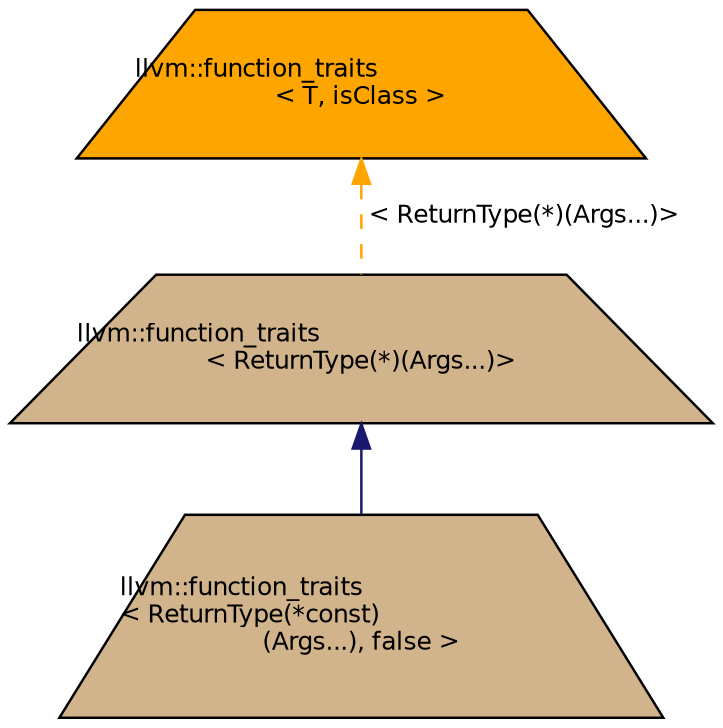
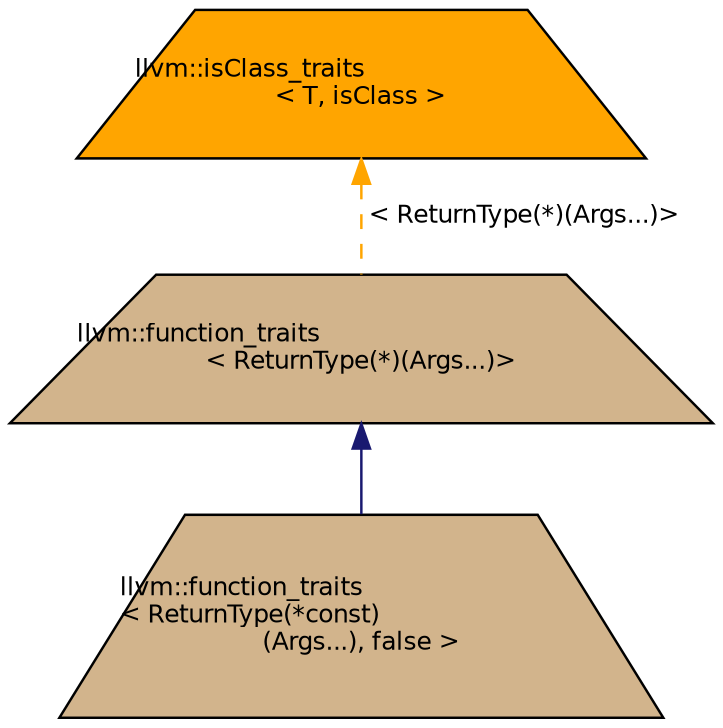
(361, 84) -> (361, 84)
